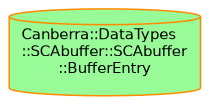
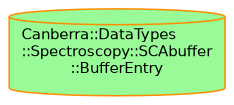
(105, 52) -> (117, 52)
